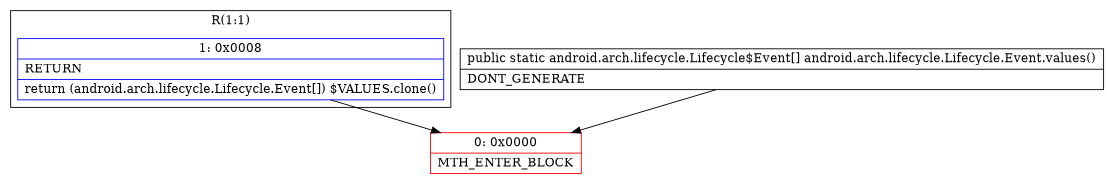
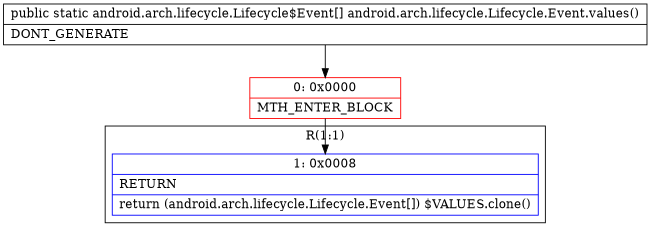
(381, 115) -> (325, 132)
